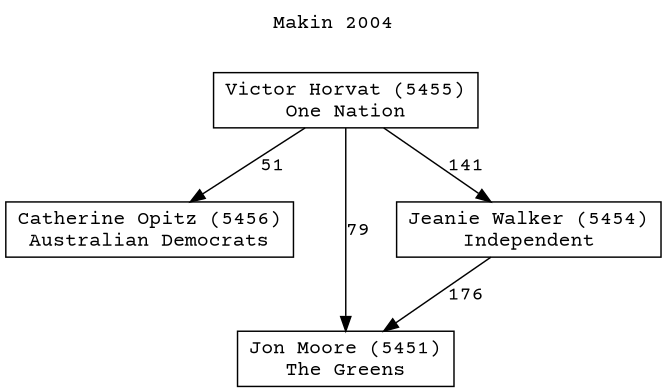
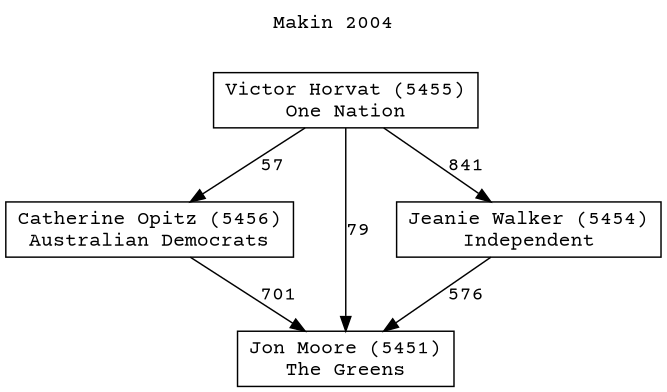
(272, 165) -> (272, 165)
(466, 165) -> (466, 165)
none -> (242, 290)
(466, 294) -> (466, 294)
